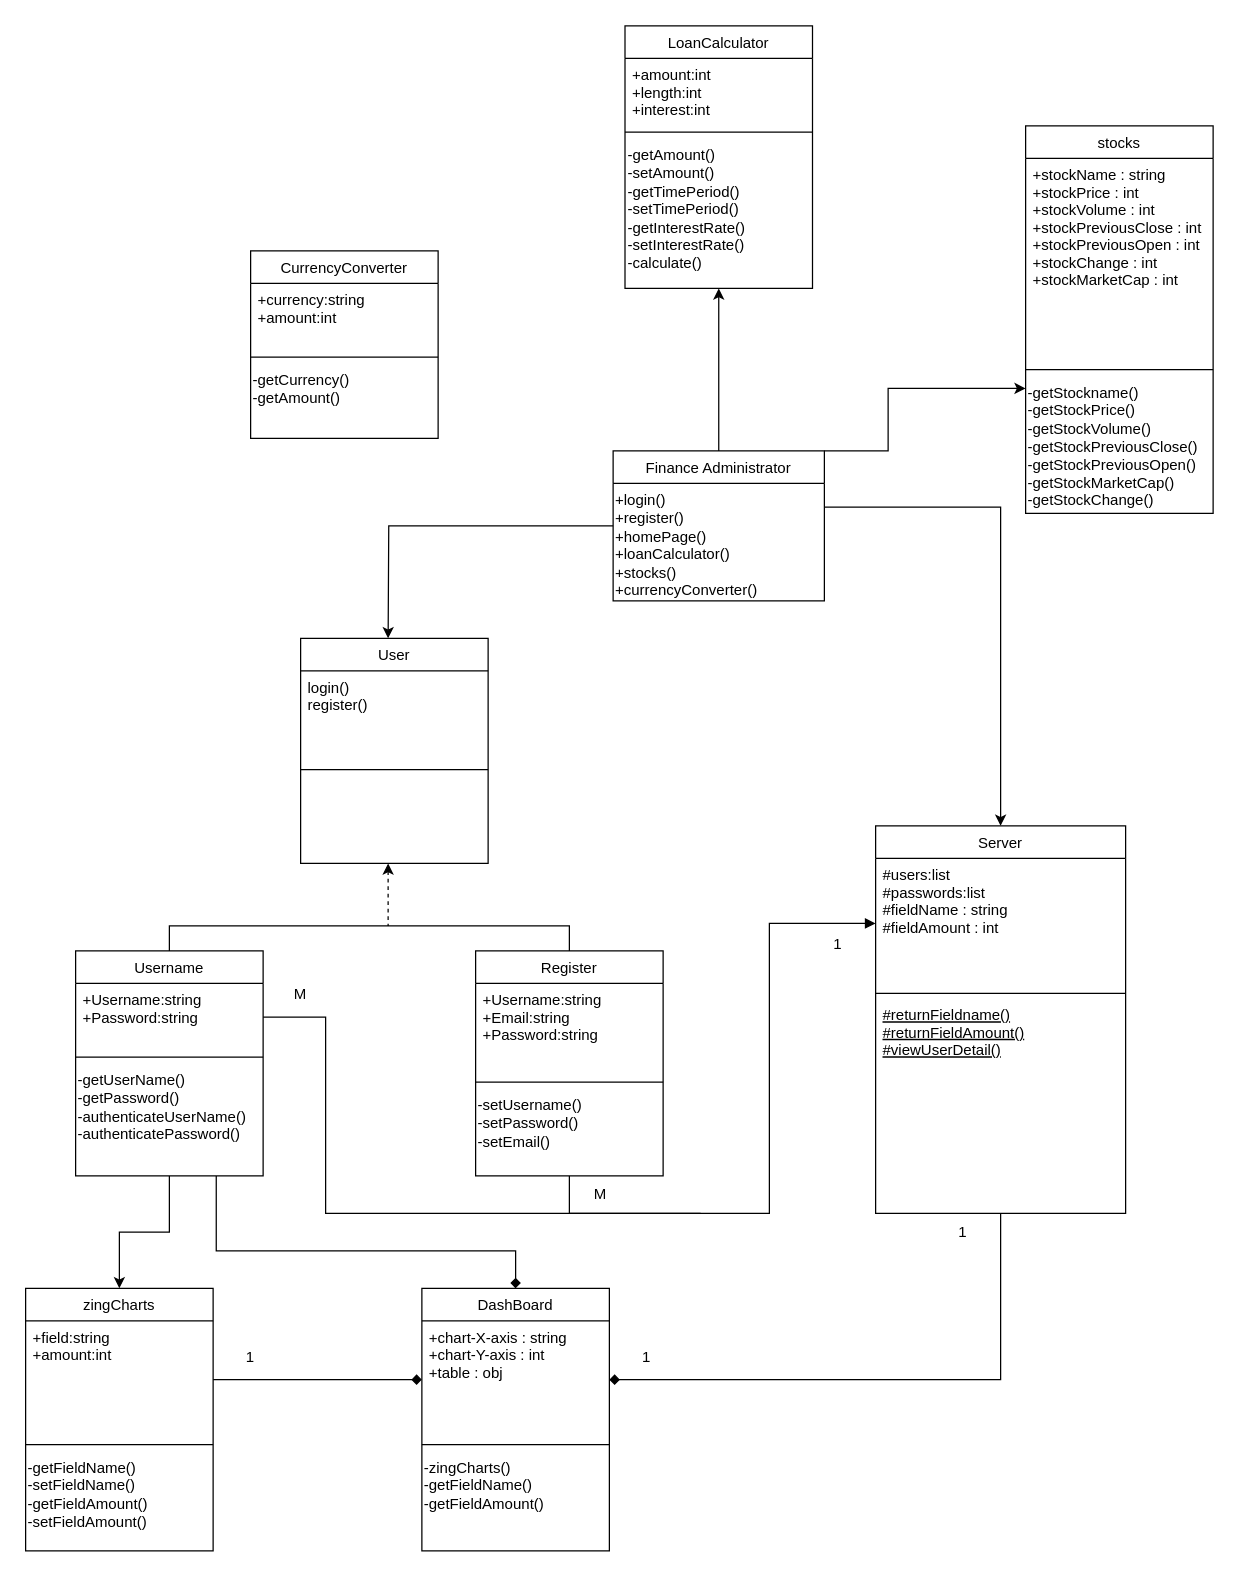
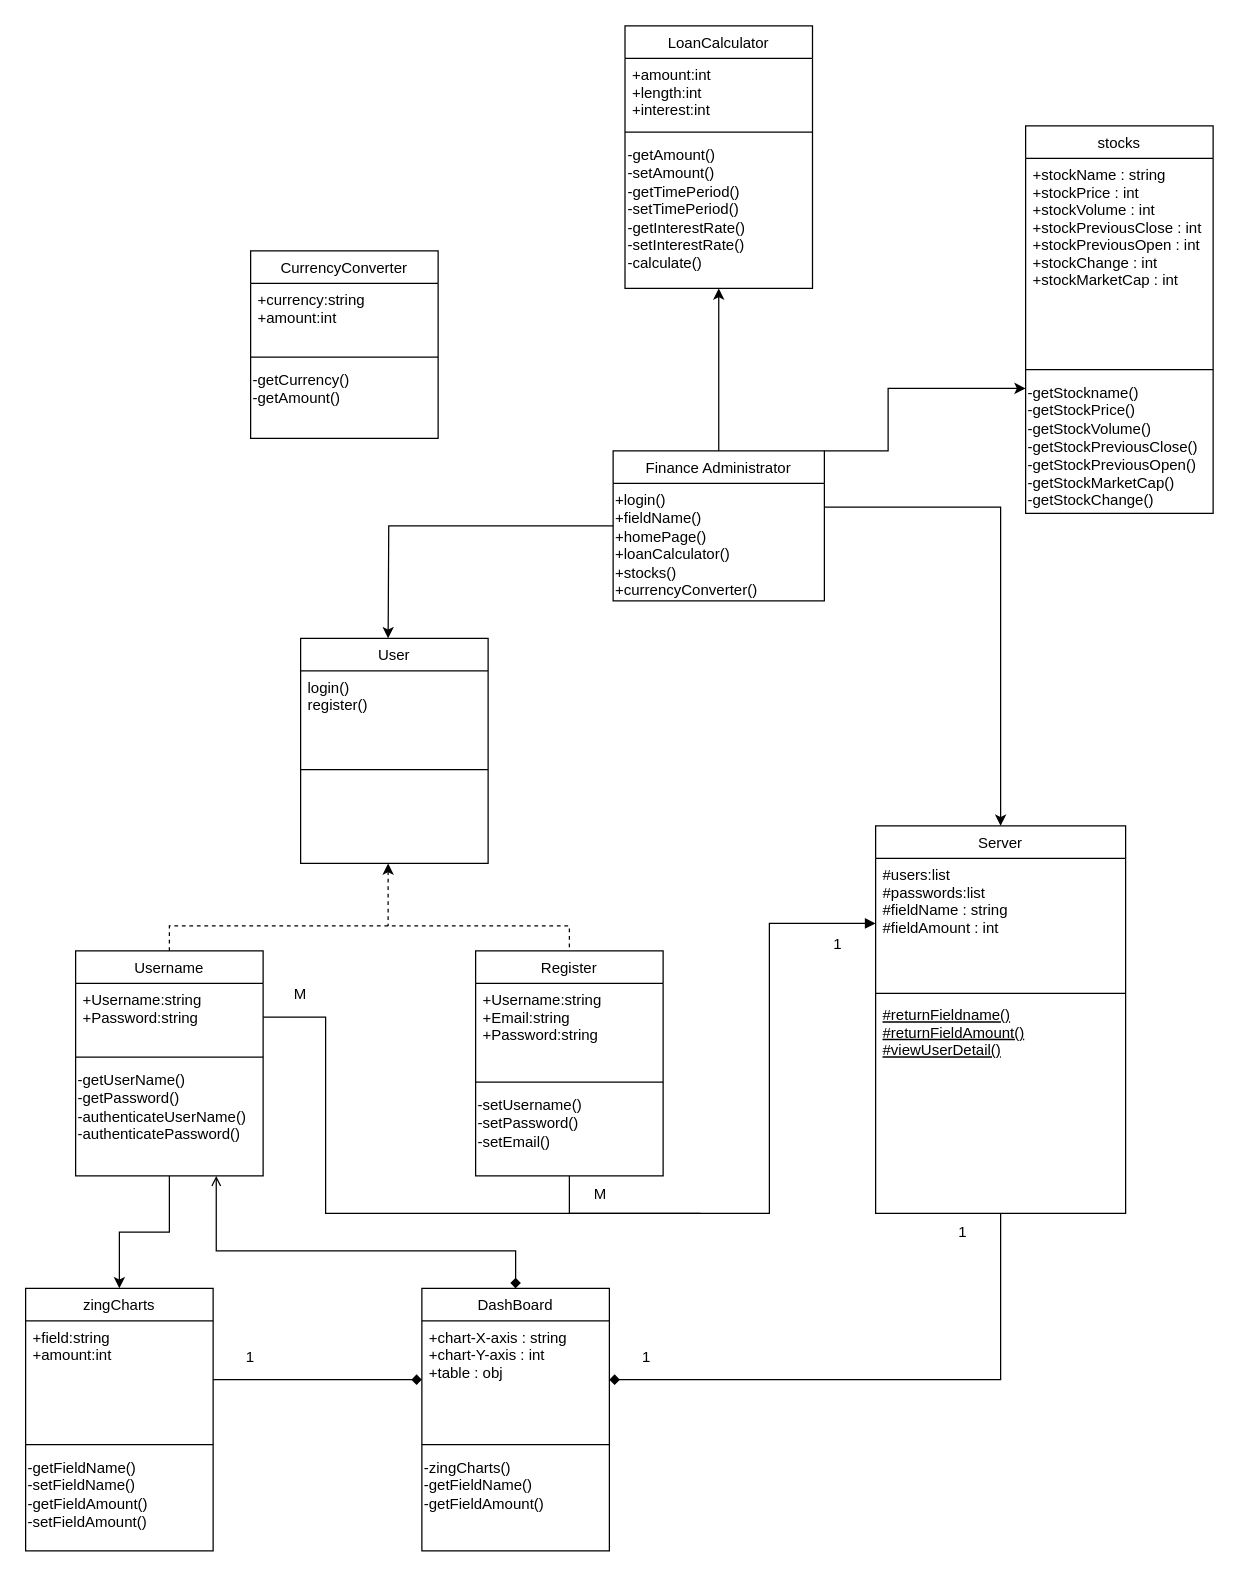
(700, 546) -> (700, 546)
(370, 926) -> (370, 926)
(216, 1181) -> (216, 1181)
